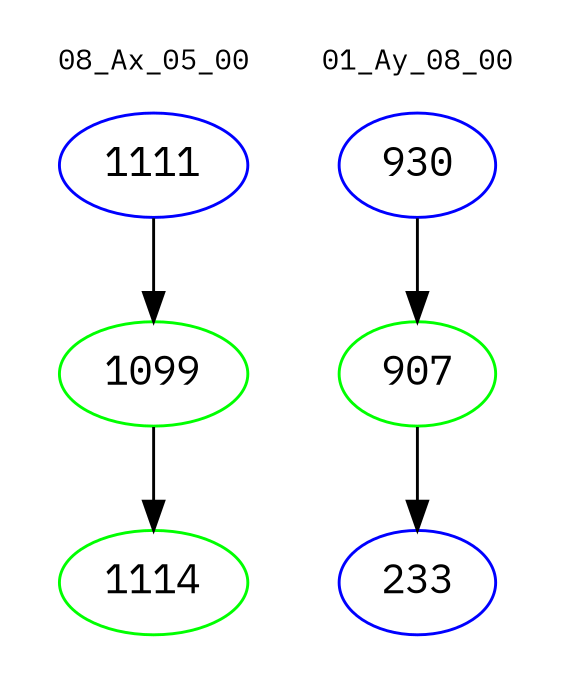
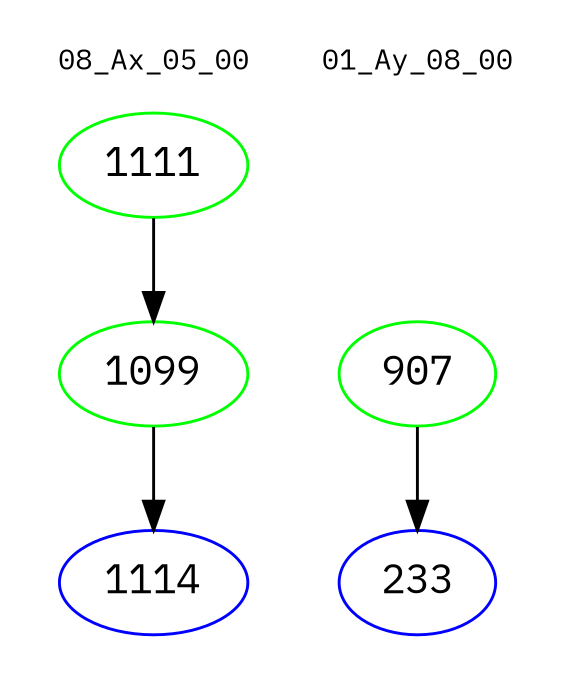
(154, 165) -> (154, 165)
(417, 165) -> none
(154, 583) -> (154, 583)
